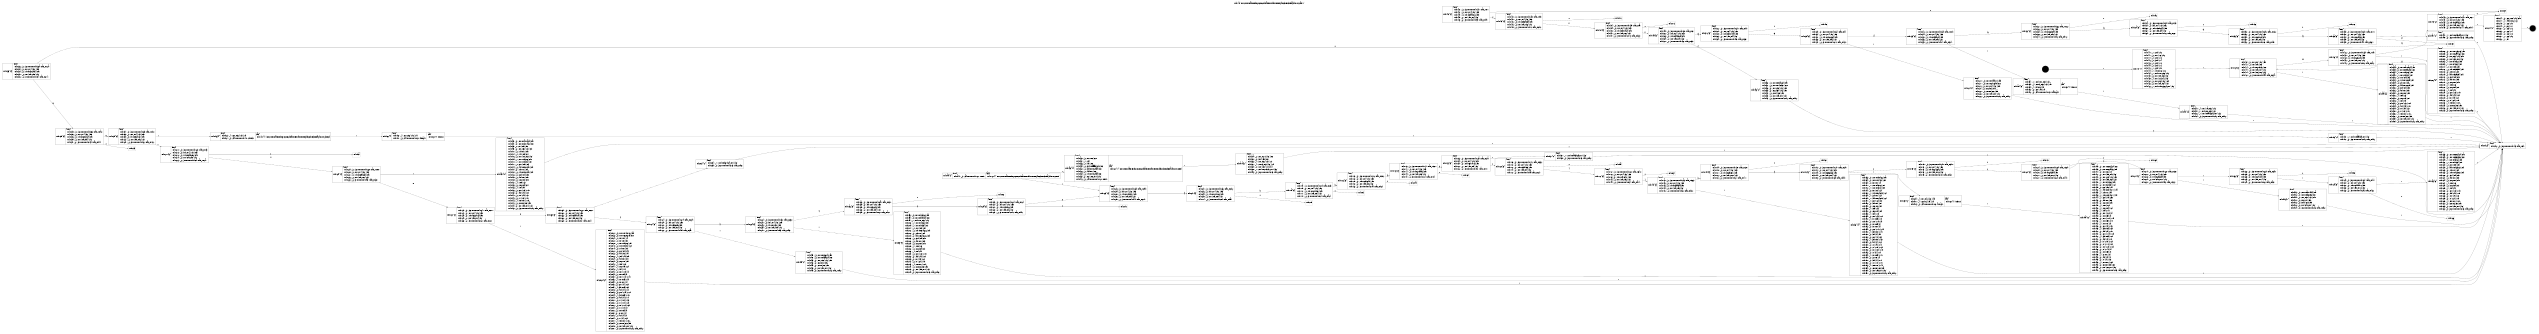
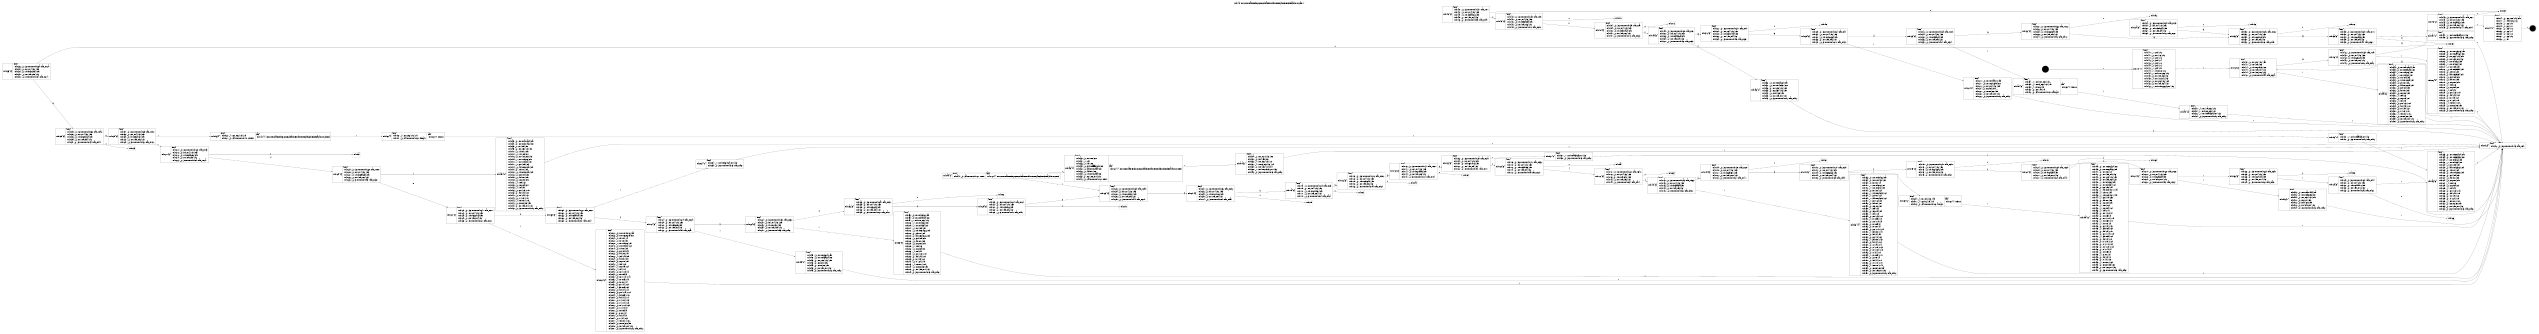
(2099, 30) -> (2149, 39)
(2432, 138) -> (2394, 156)
